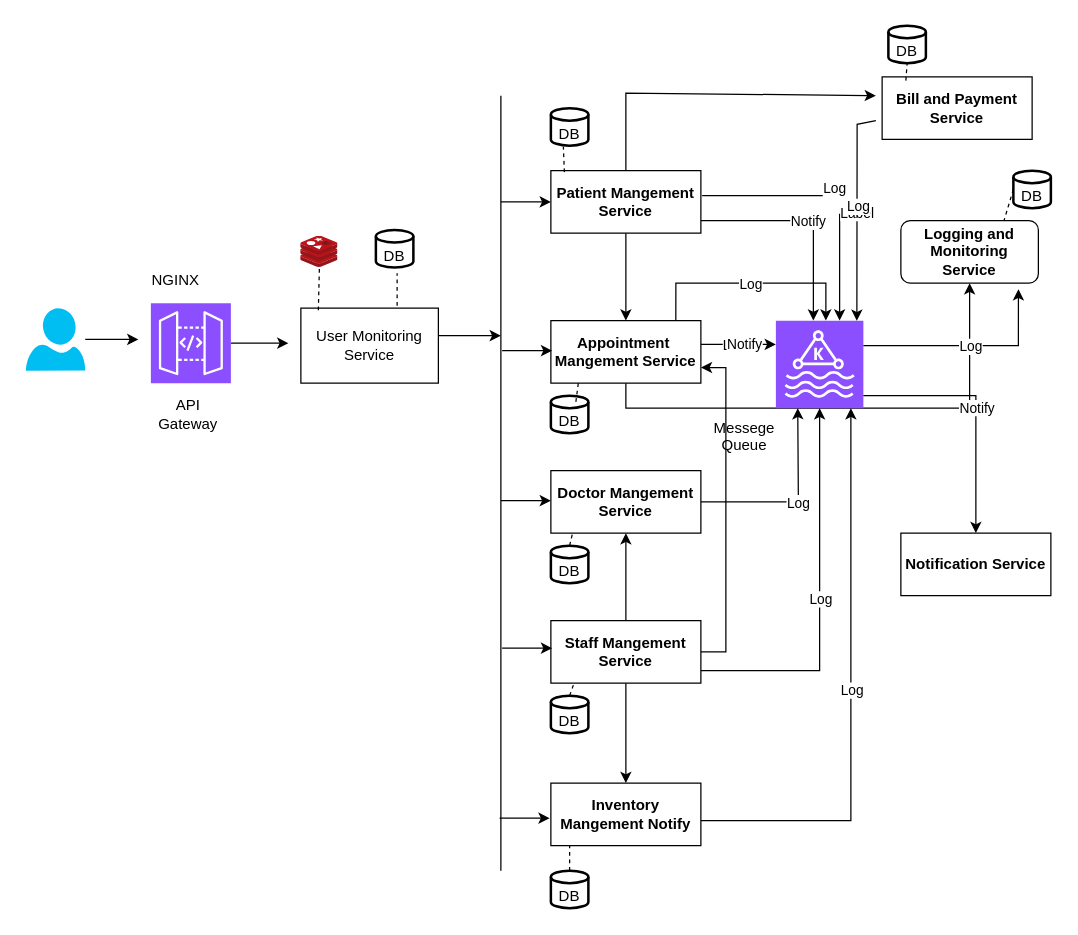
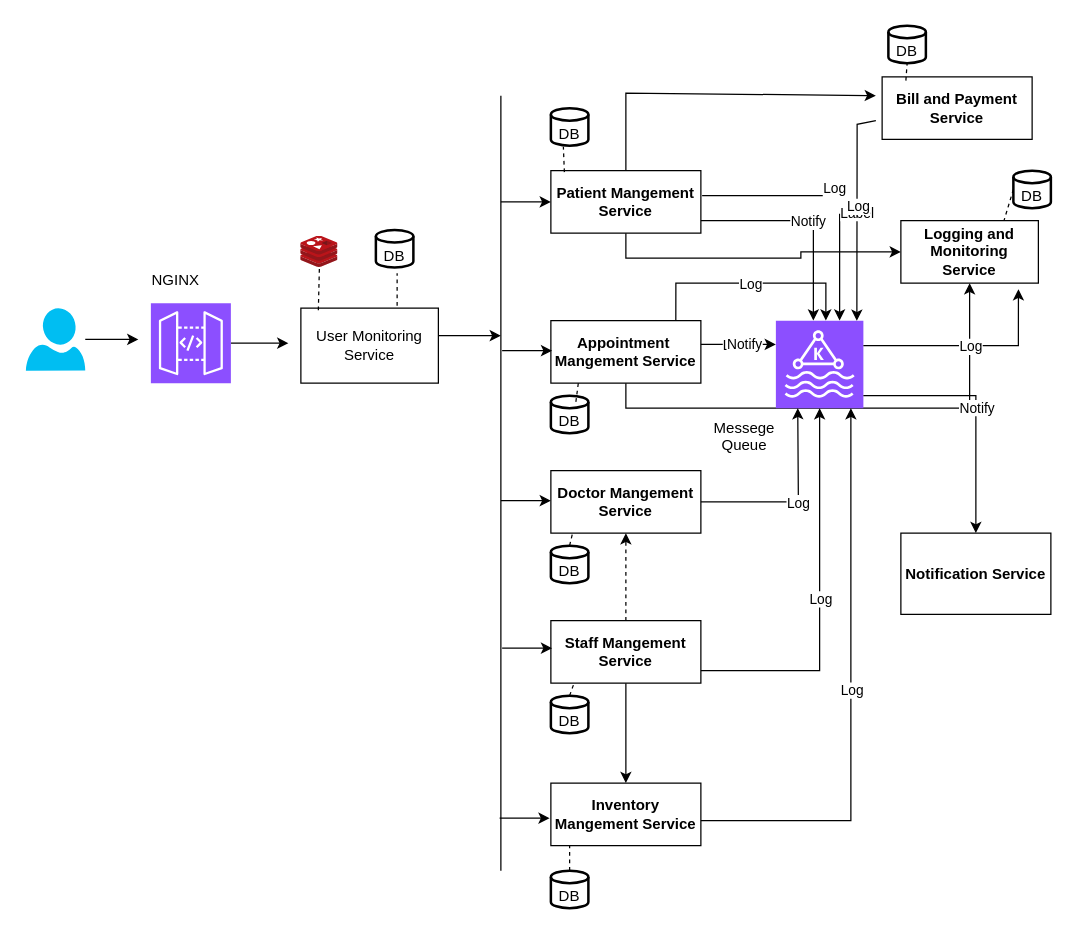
(969, 252) -> (969, 252)
(626, 283) -> (761, 258)
(188, 414) -> none
(726, 514) -> none
(976, 564) -> (976, 574)
(626, 581) -> (626, 581)
(626, 814) -> (626, 814)
